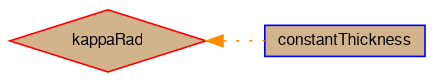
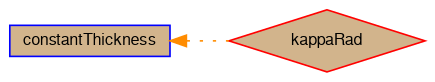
(244, 41) -> (208, 41)
